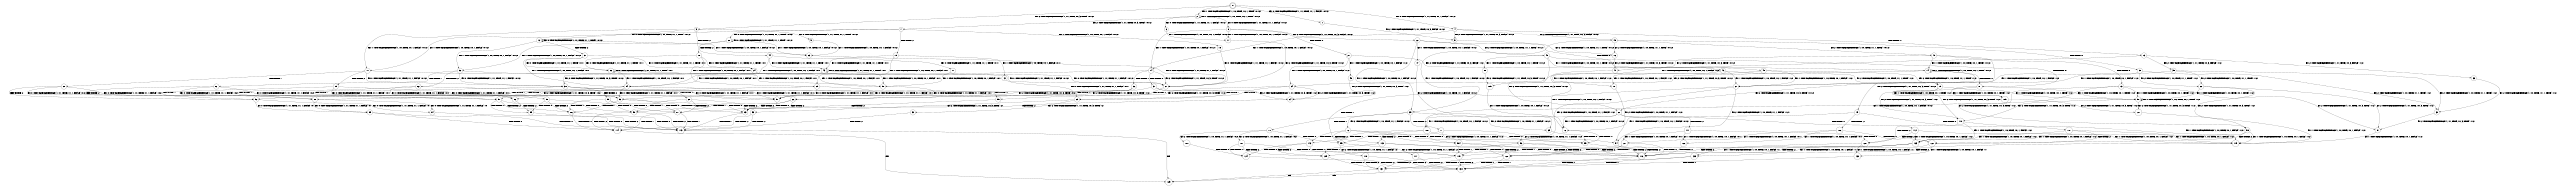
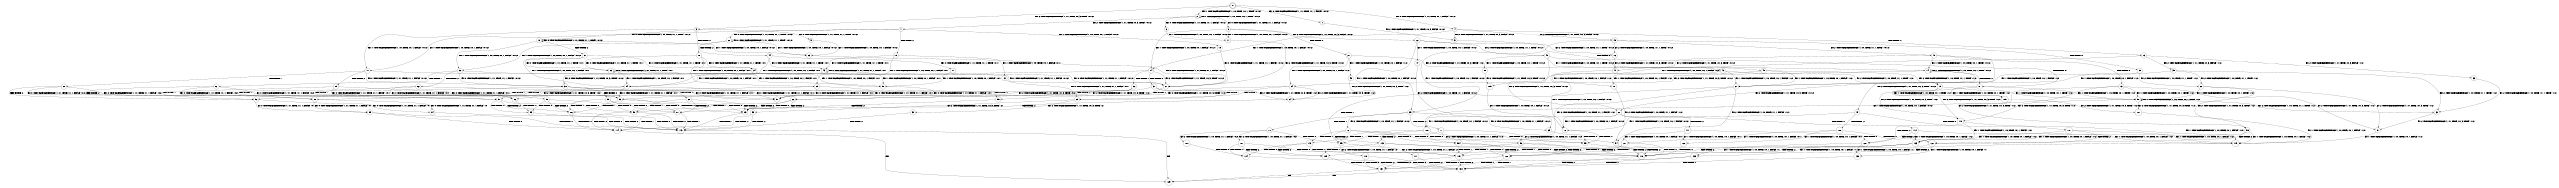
(2291, 80) -> (2286, 110)
(530, 106) -> (530, 106)
